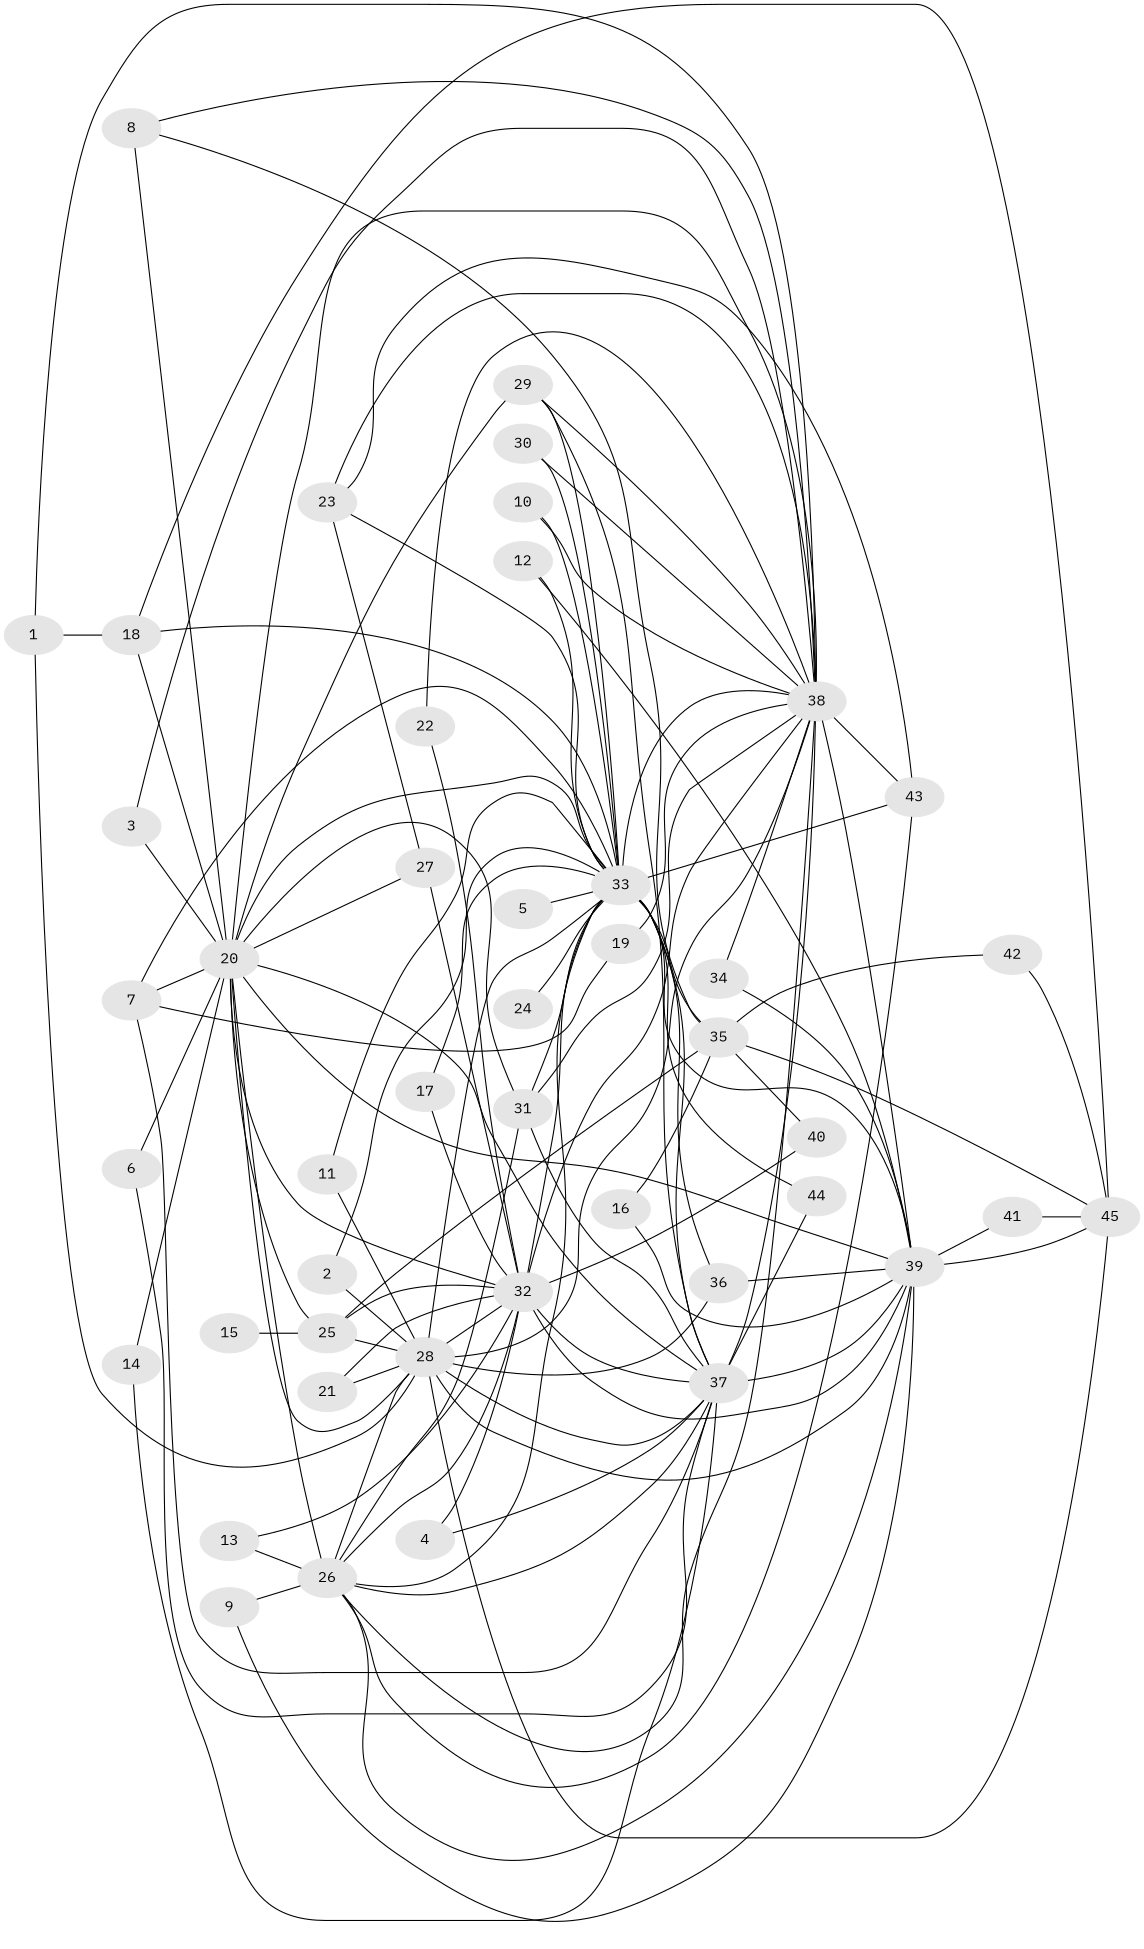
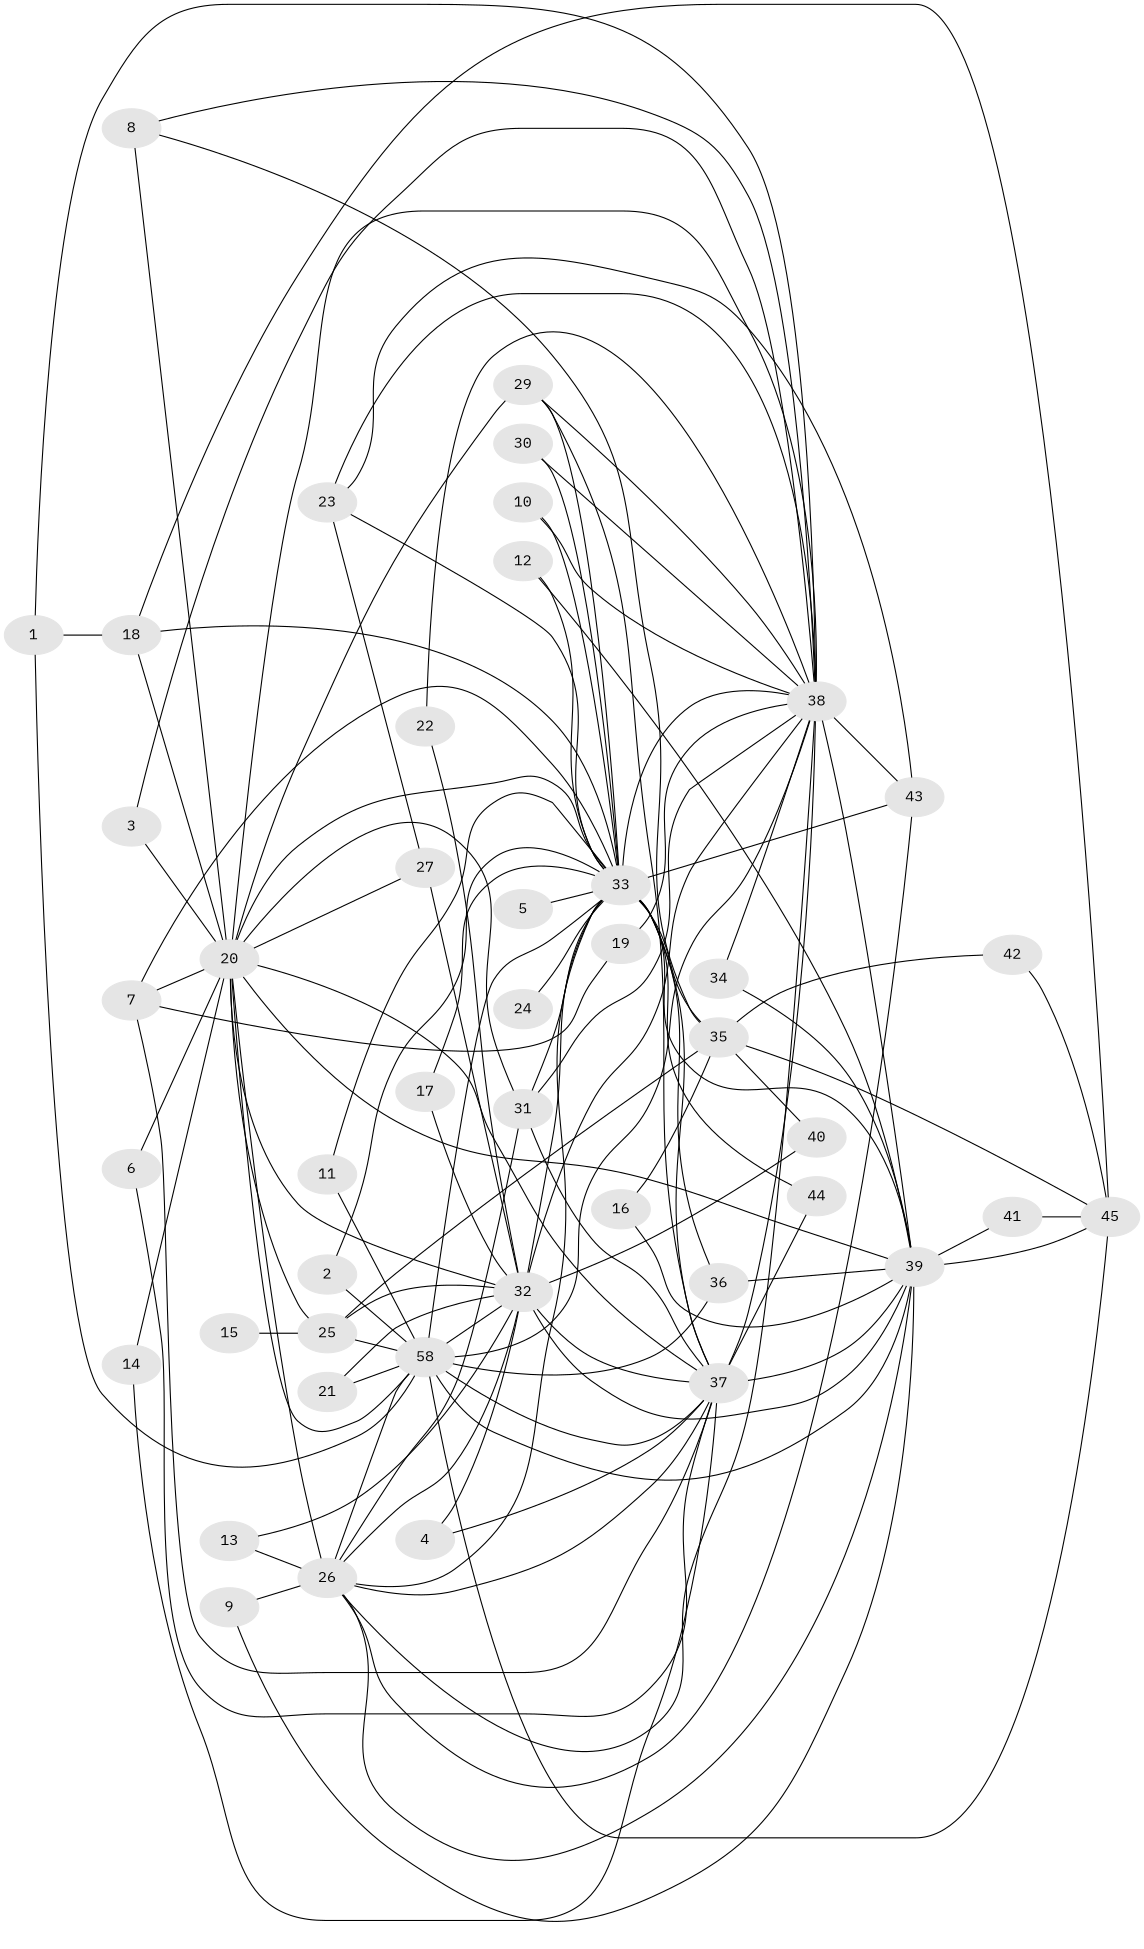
(425, 1357) -> (425, 1357)
